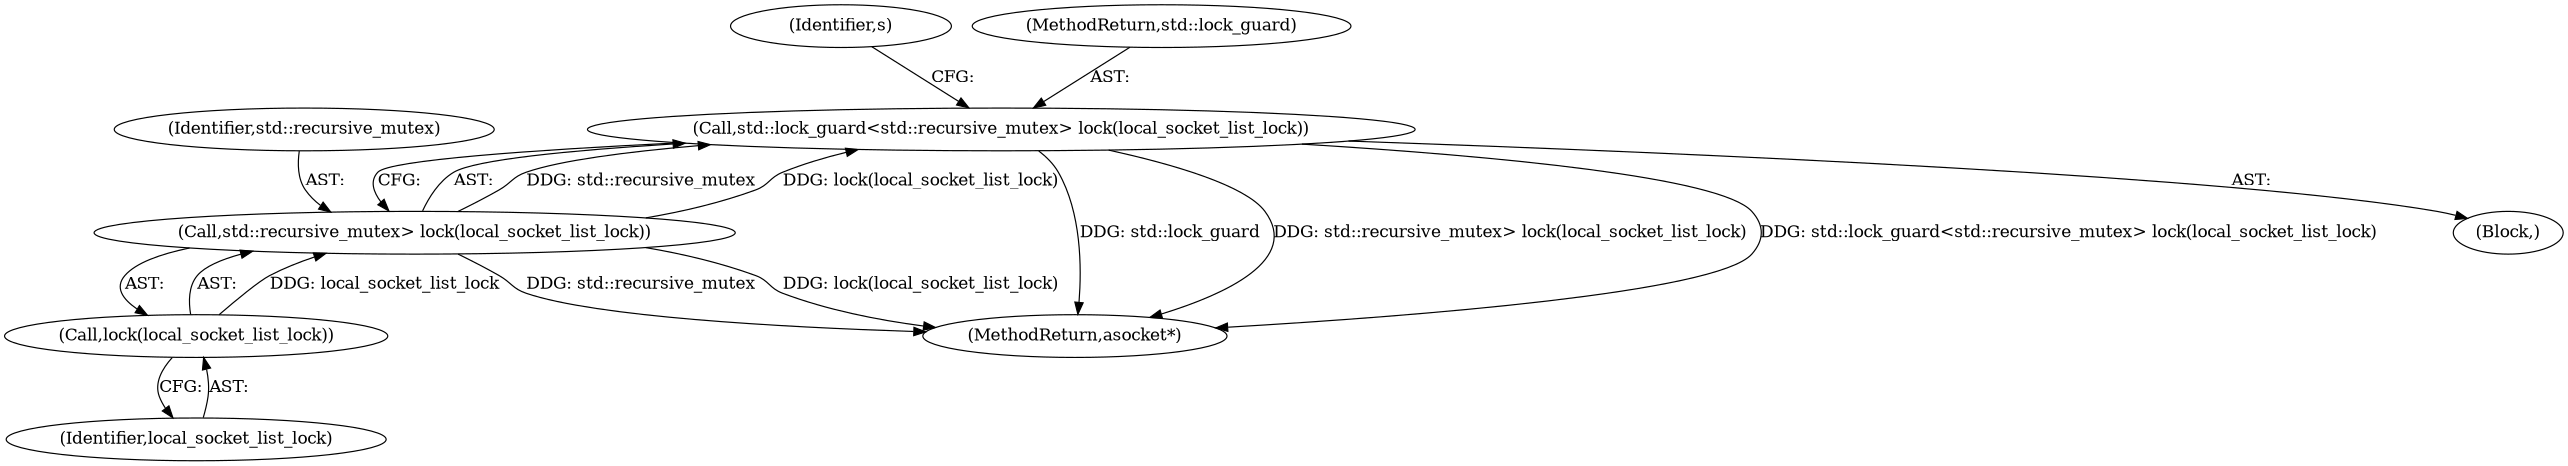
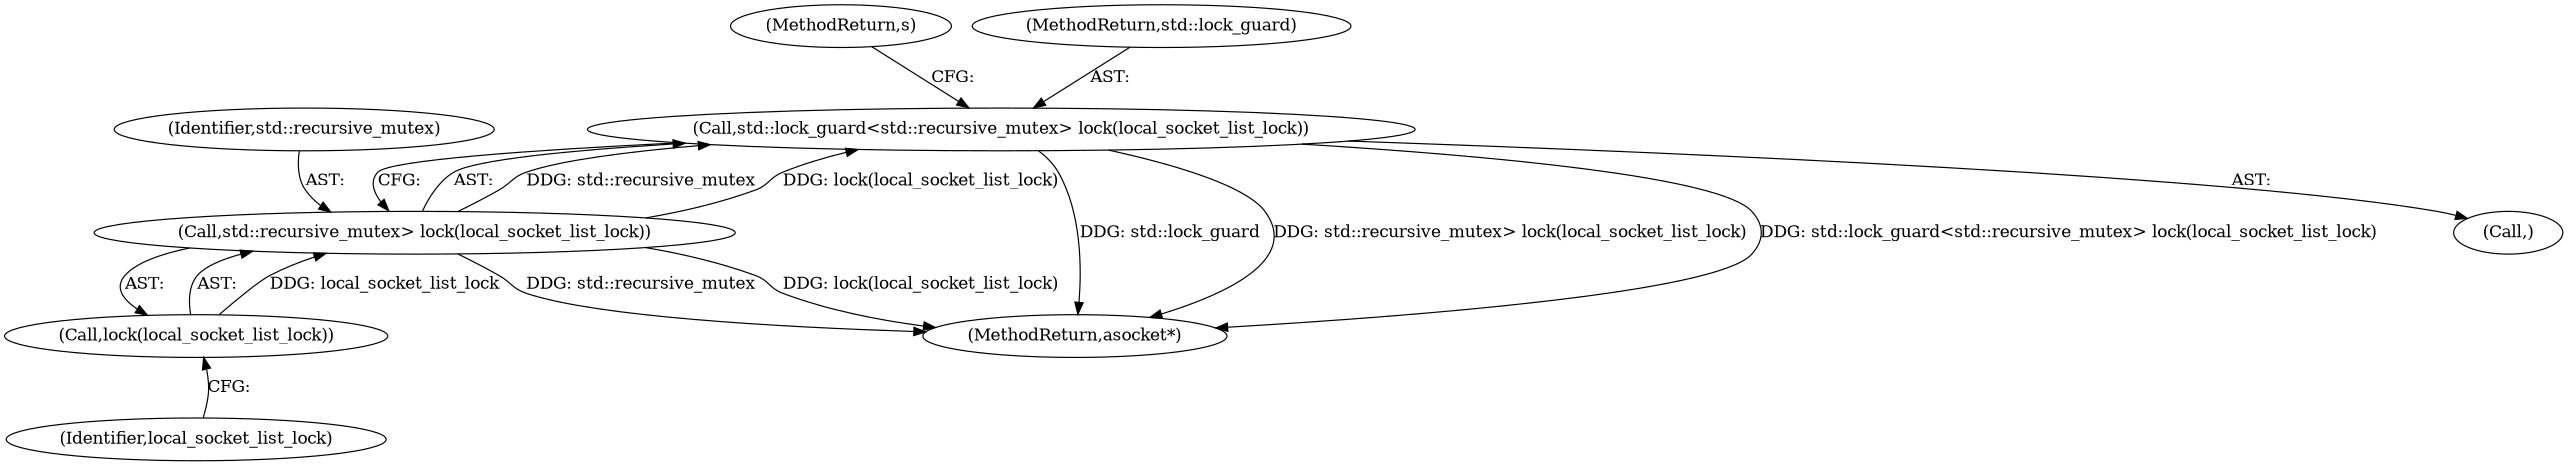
(841, 26) -> (841, 26)
(2508, 233) -> (2508, 233)
(158, 382) -> none
(232, 388) -> (232, 388)
